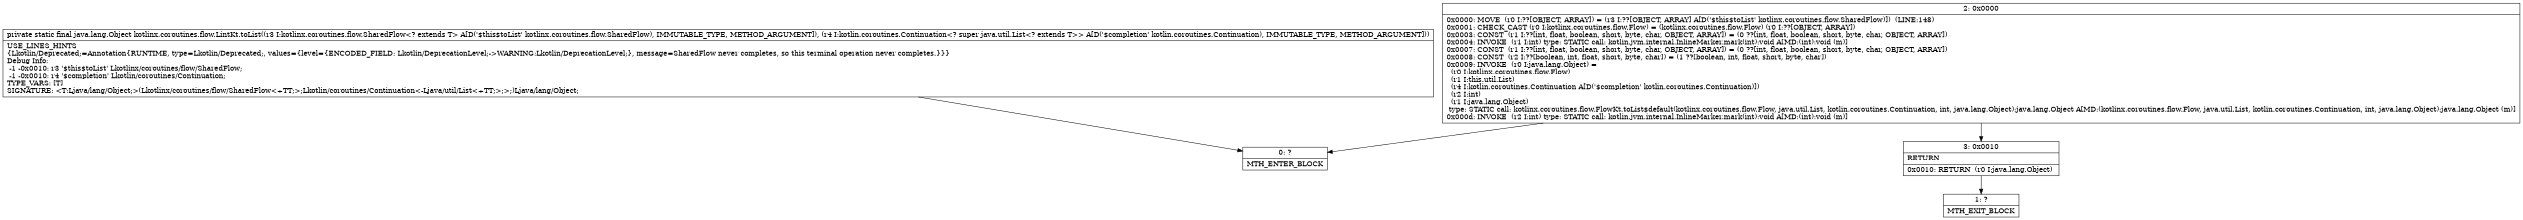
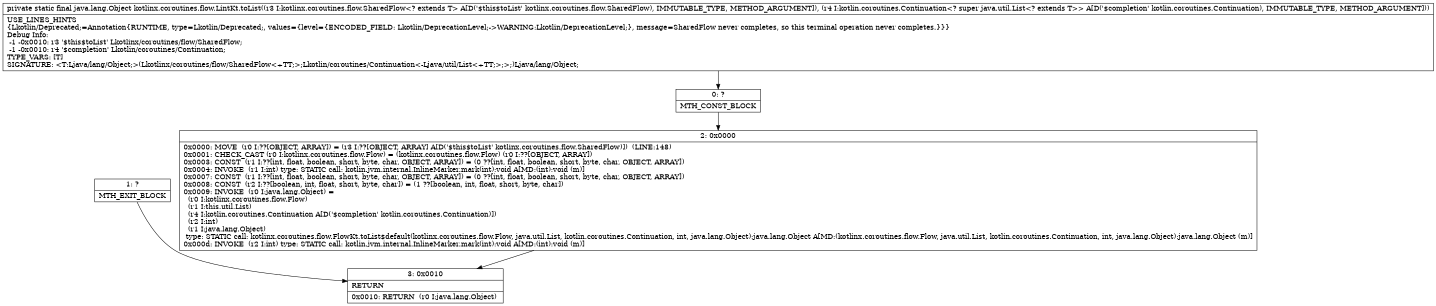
(1438, 137) -> (718, 119)
(1285, 164) -> (718, 106)
(1981, 182) -> (227, 267)
